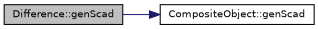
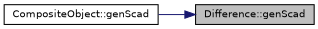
(136, 15) -> (172, 15)
